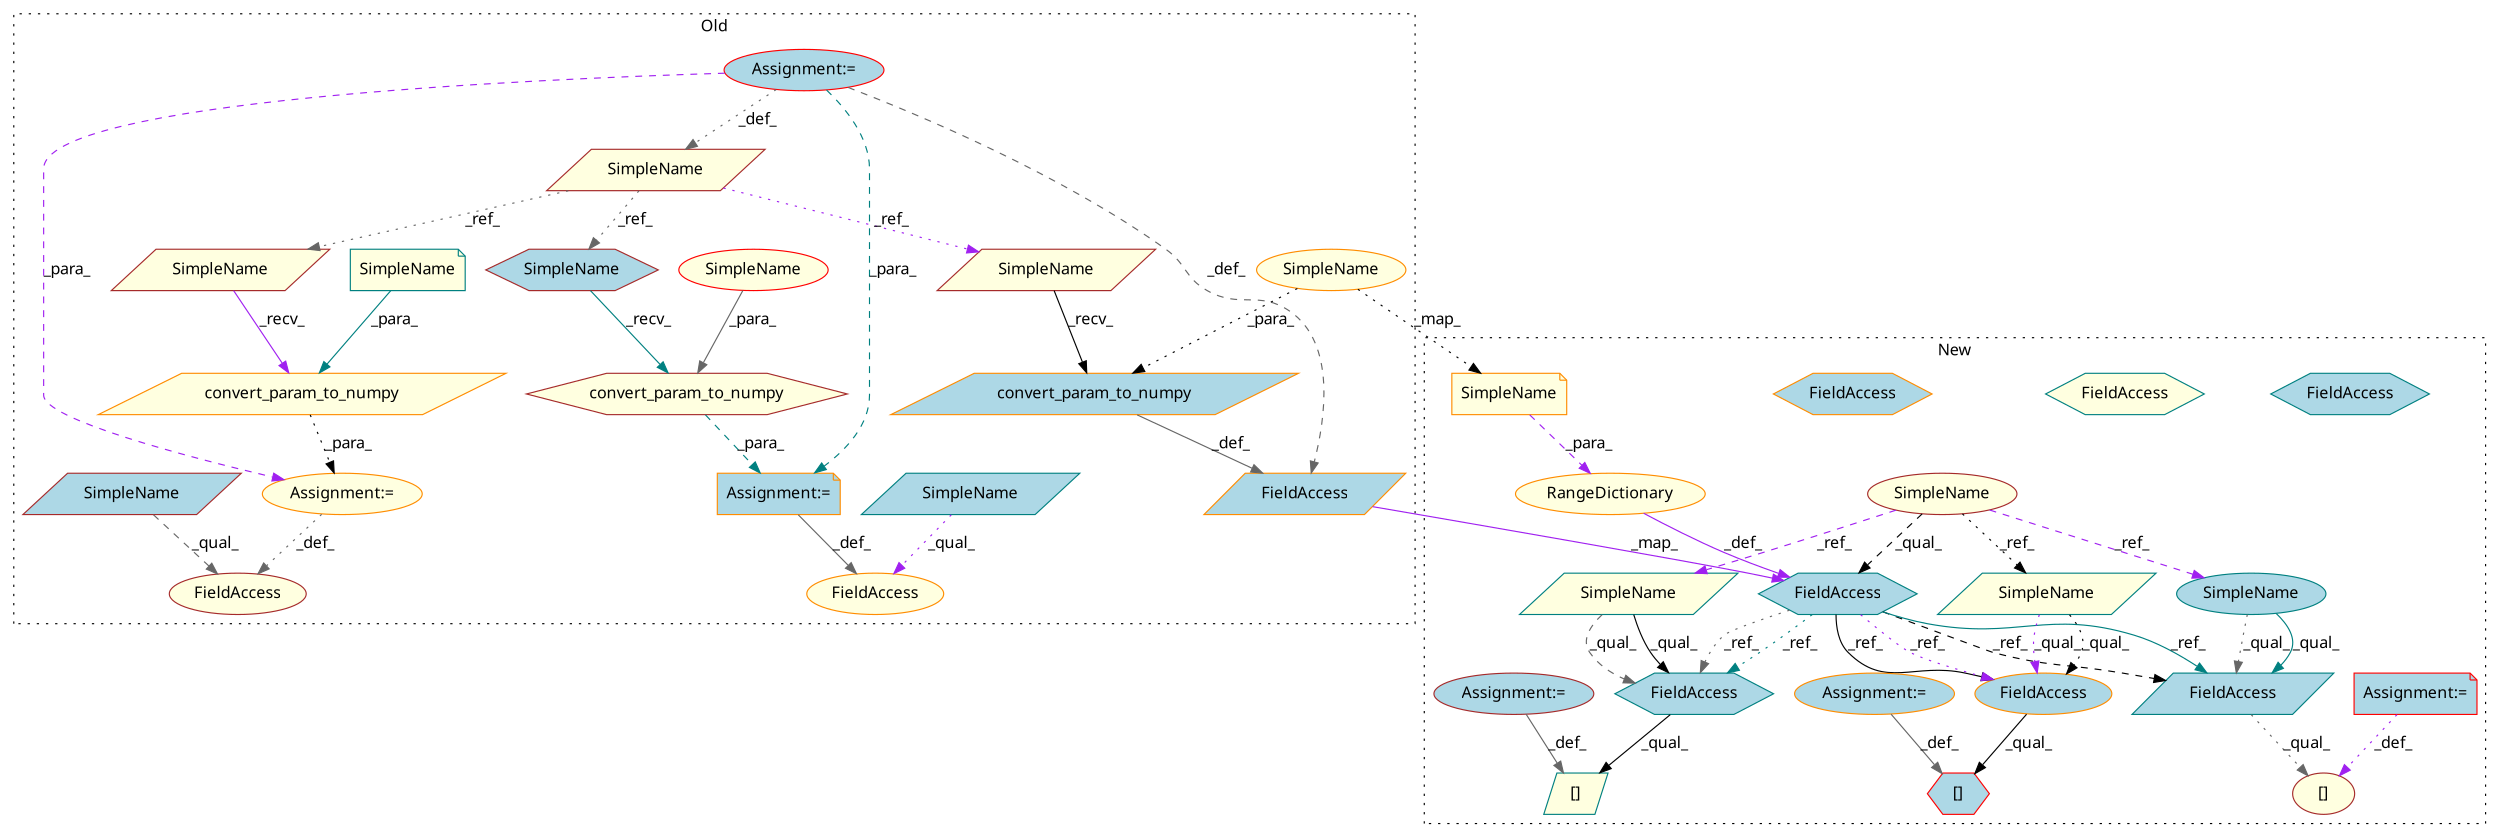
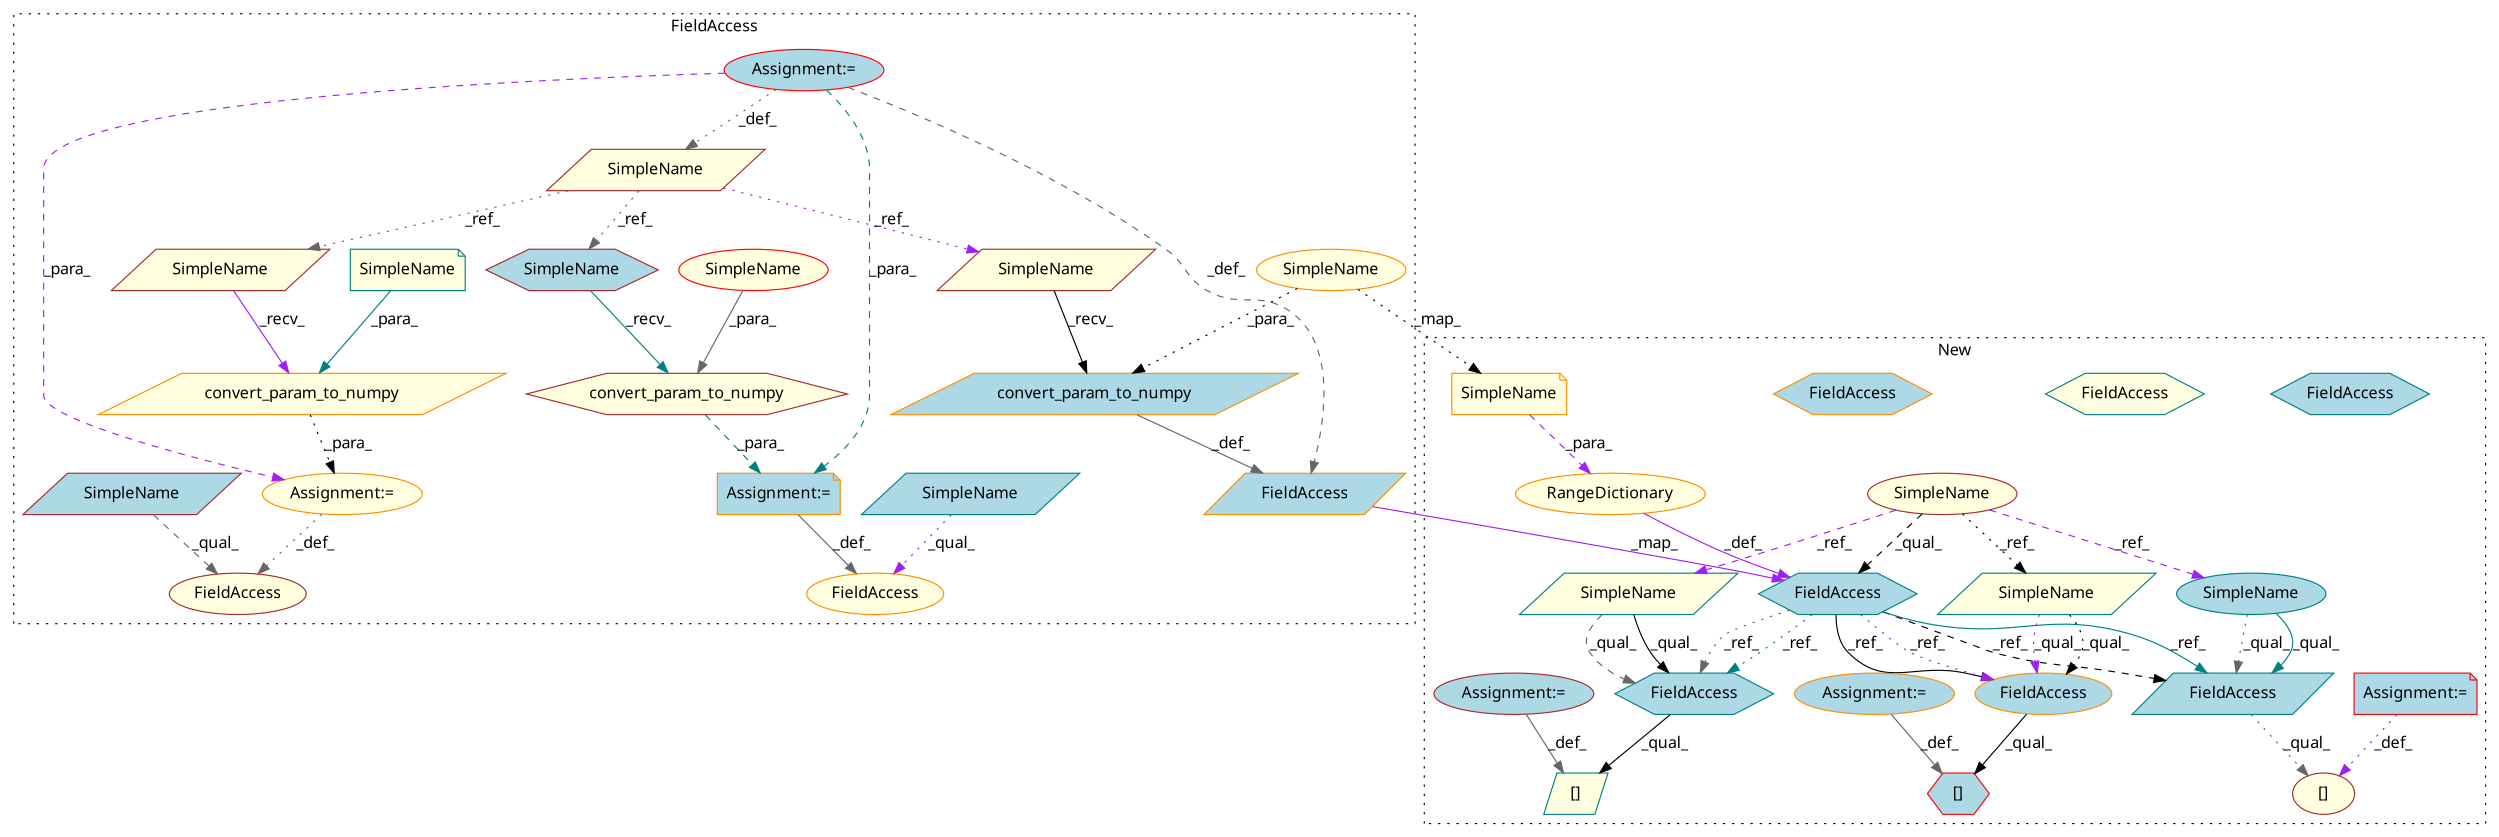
(714, 27) -> (714, 27)
